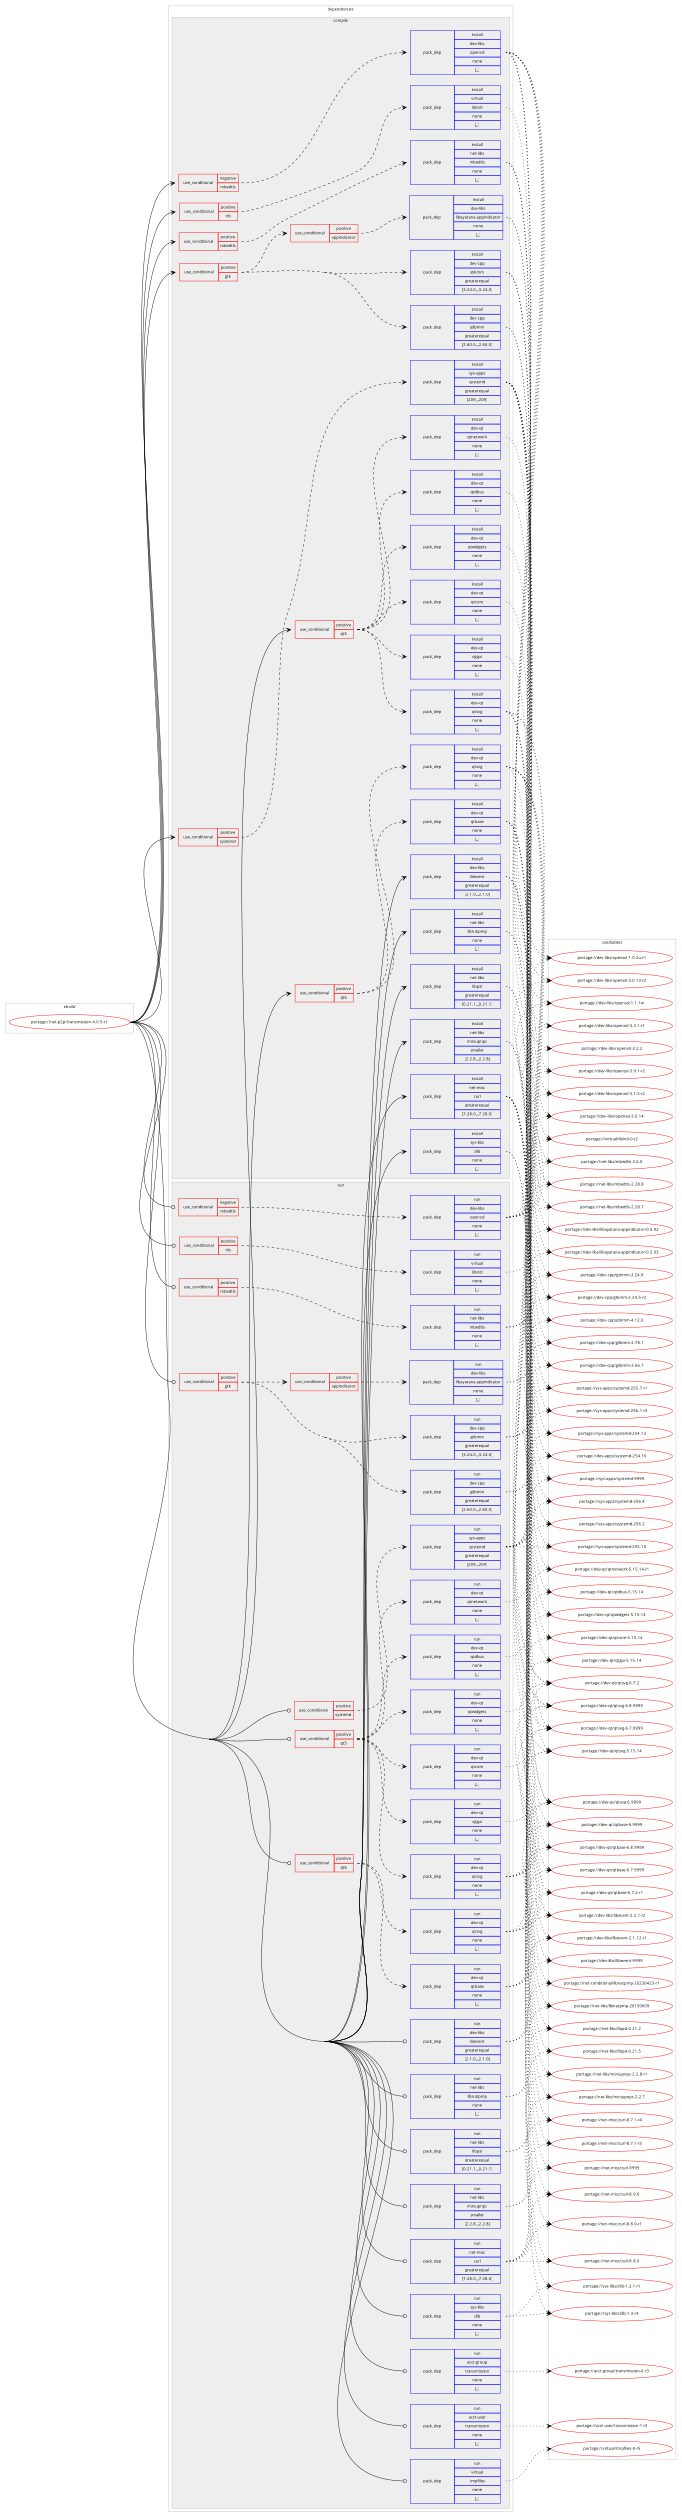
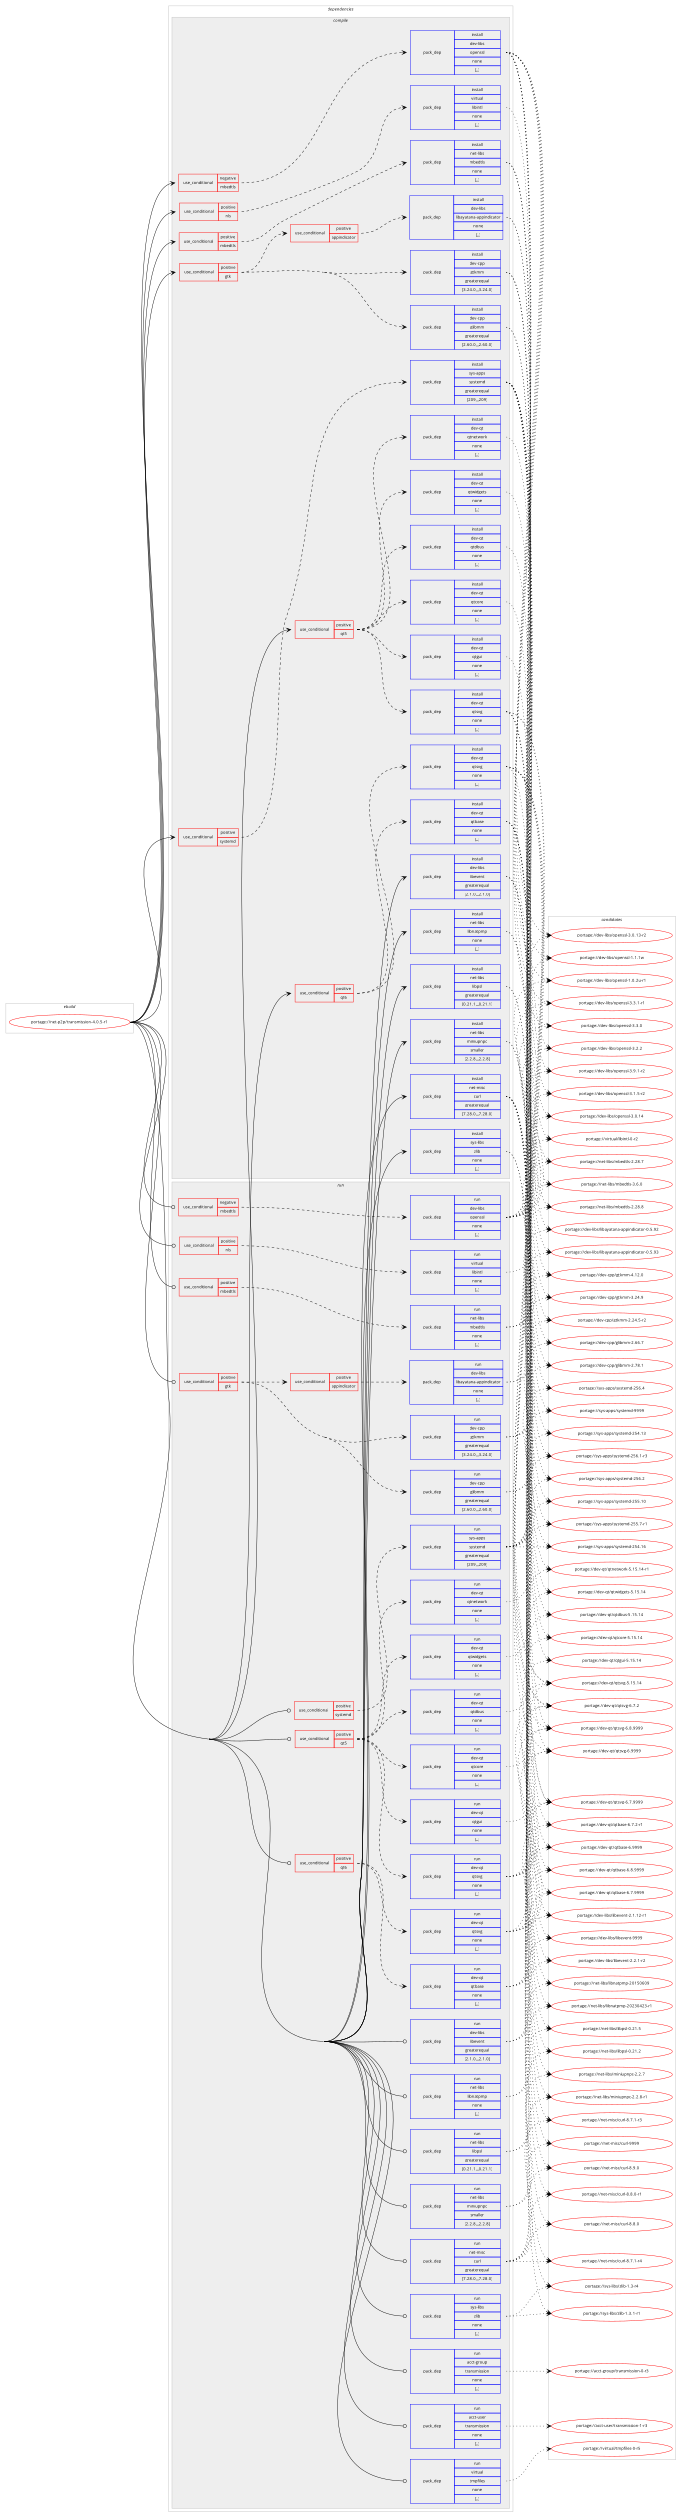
none -> (612, 1026)
(612, 1456) -> (612, 1547)
(612, 1984) -> (612, 2006)
